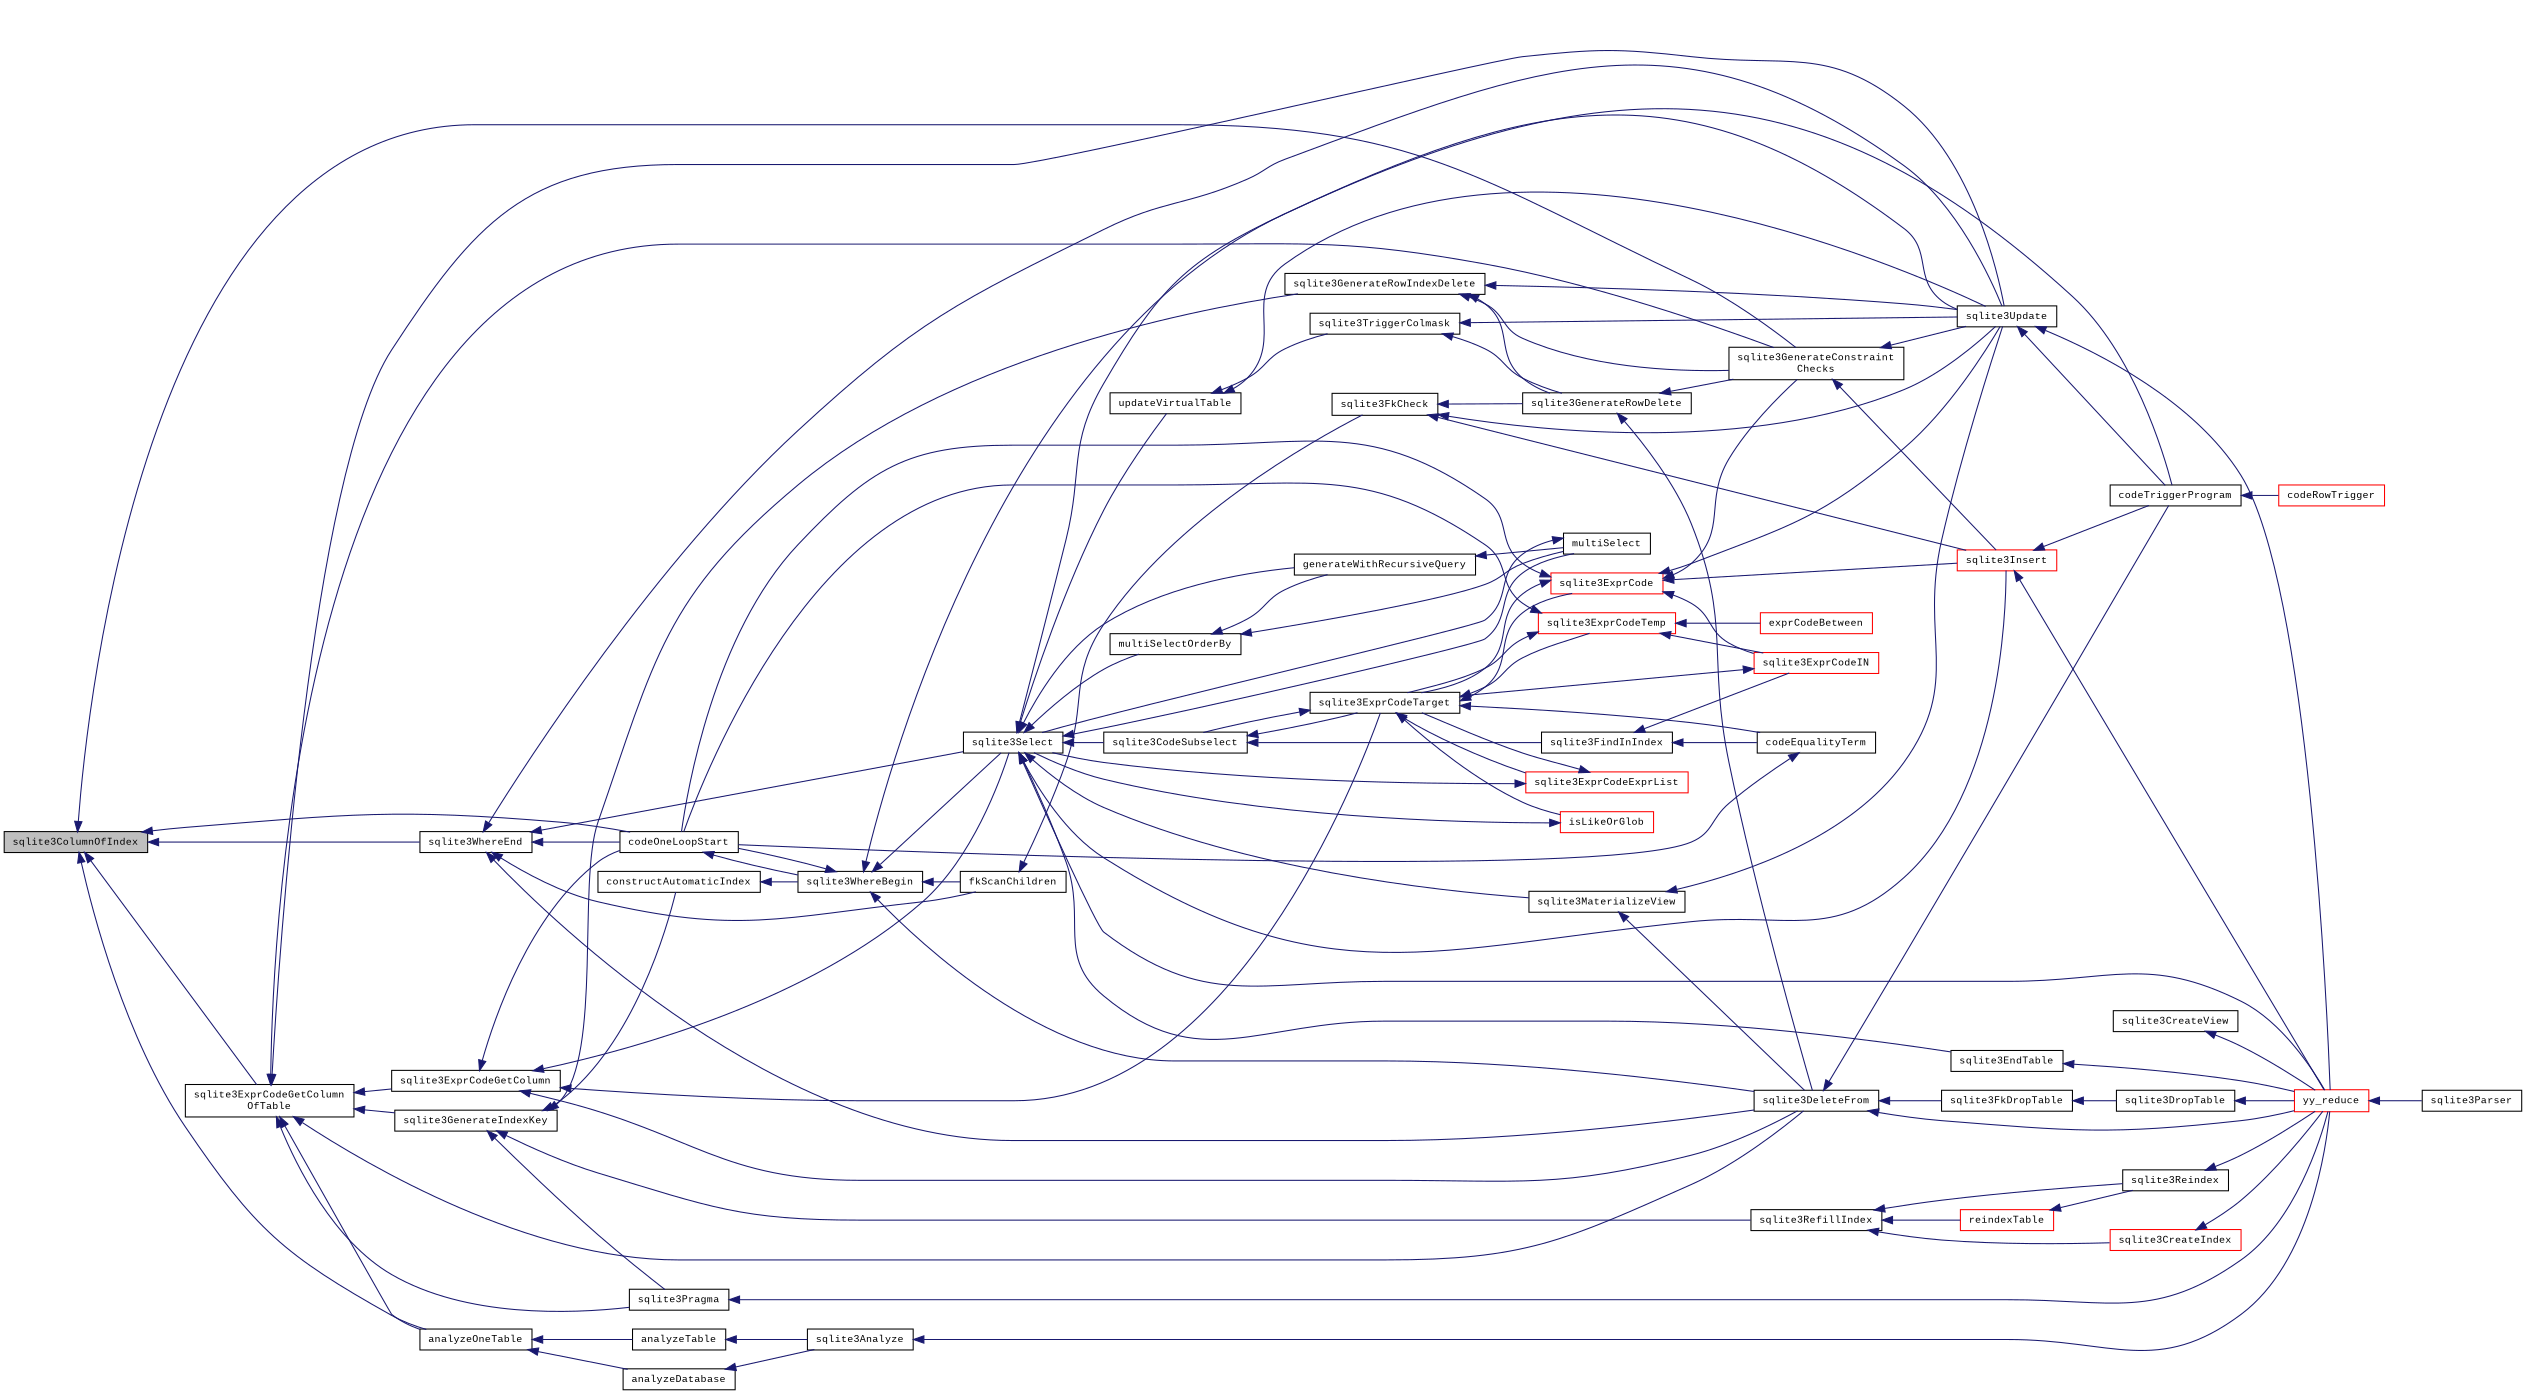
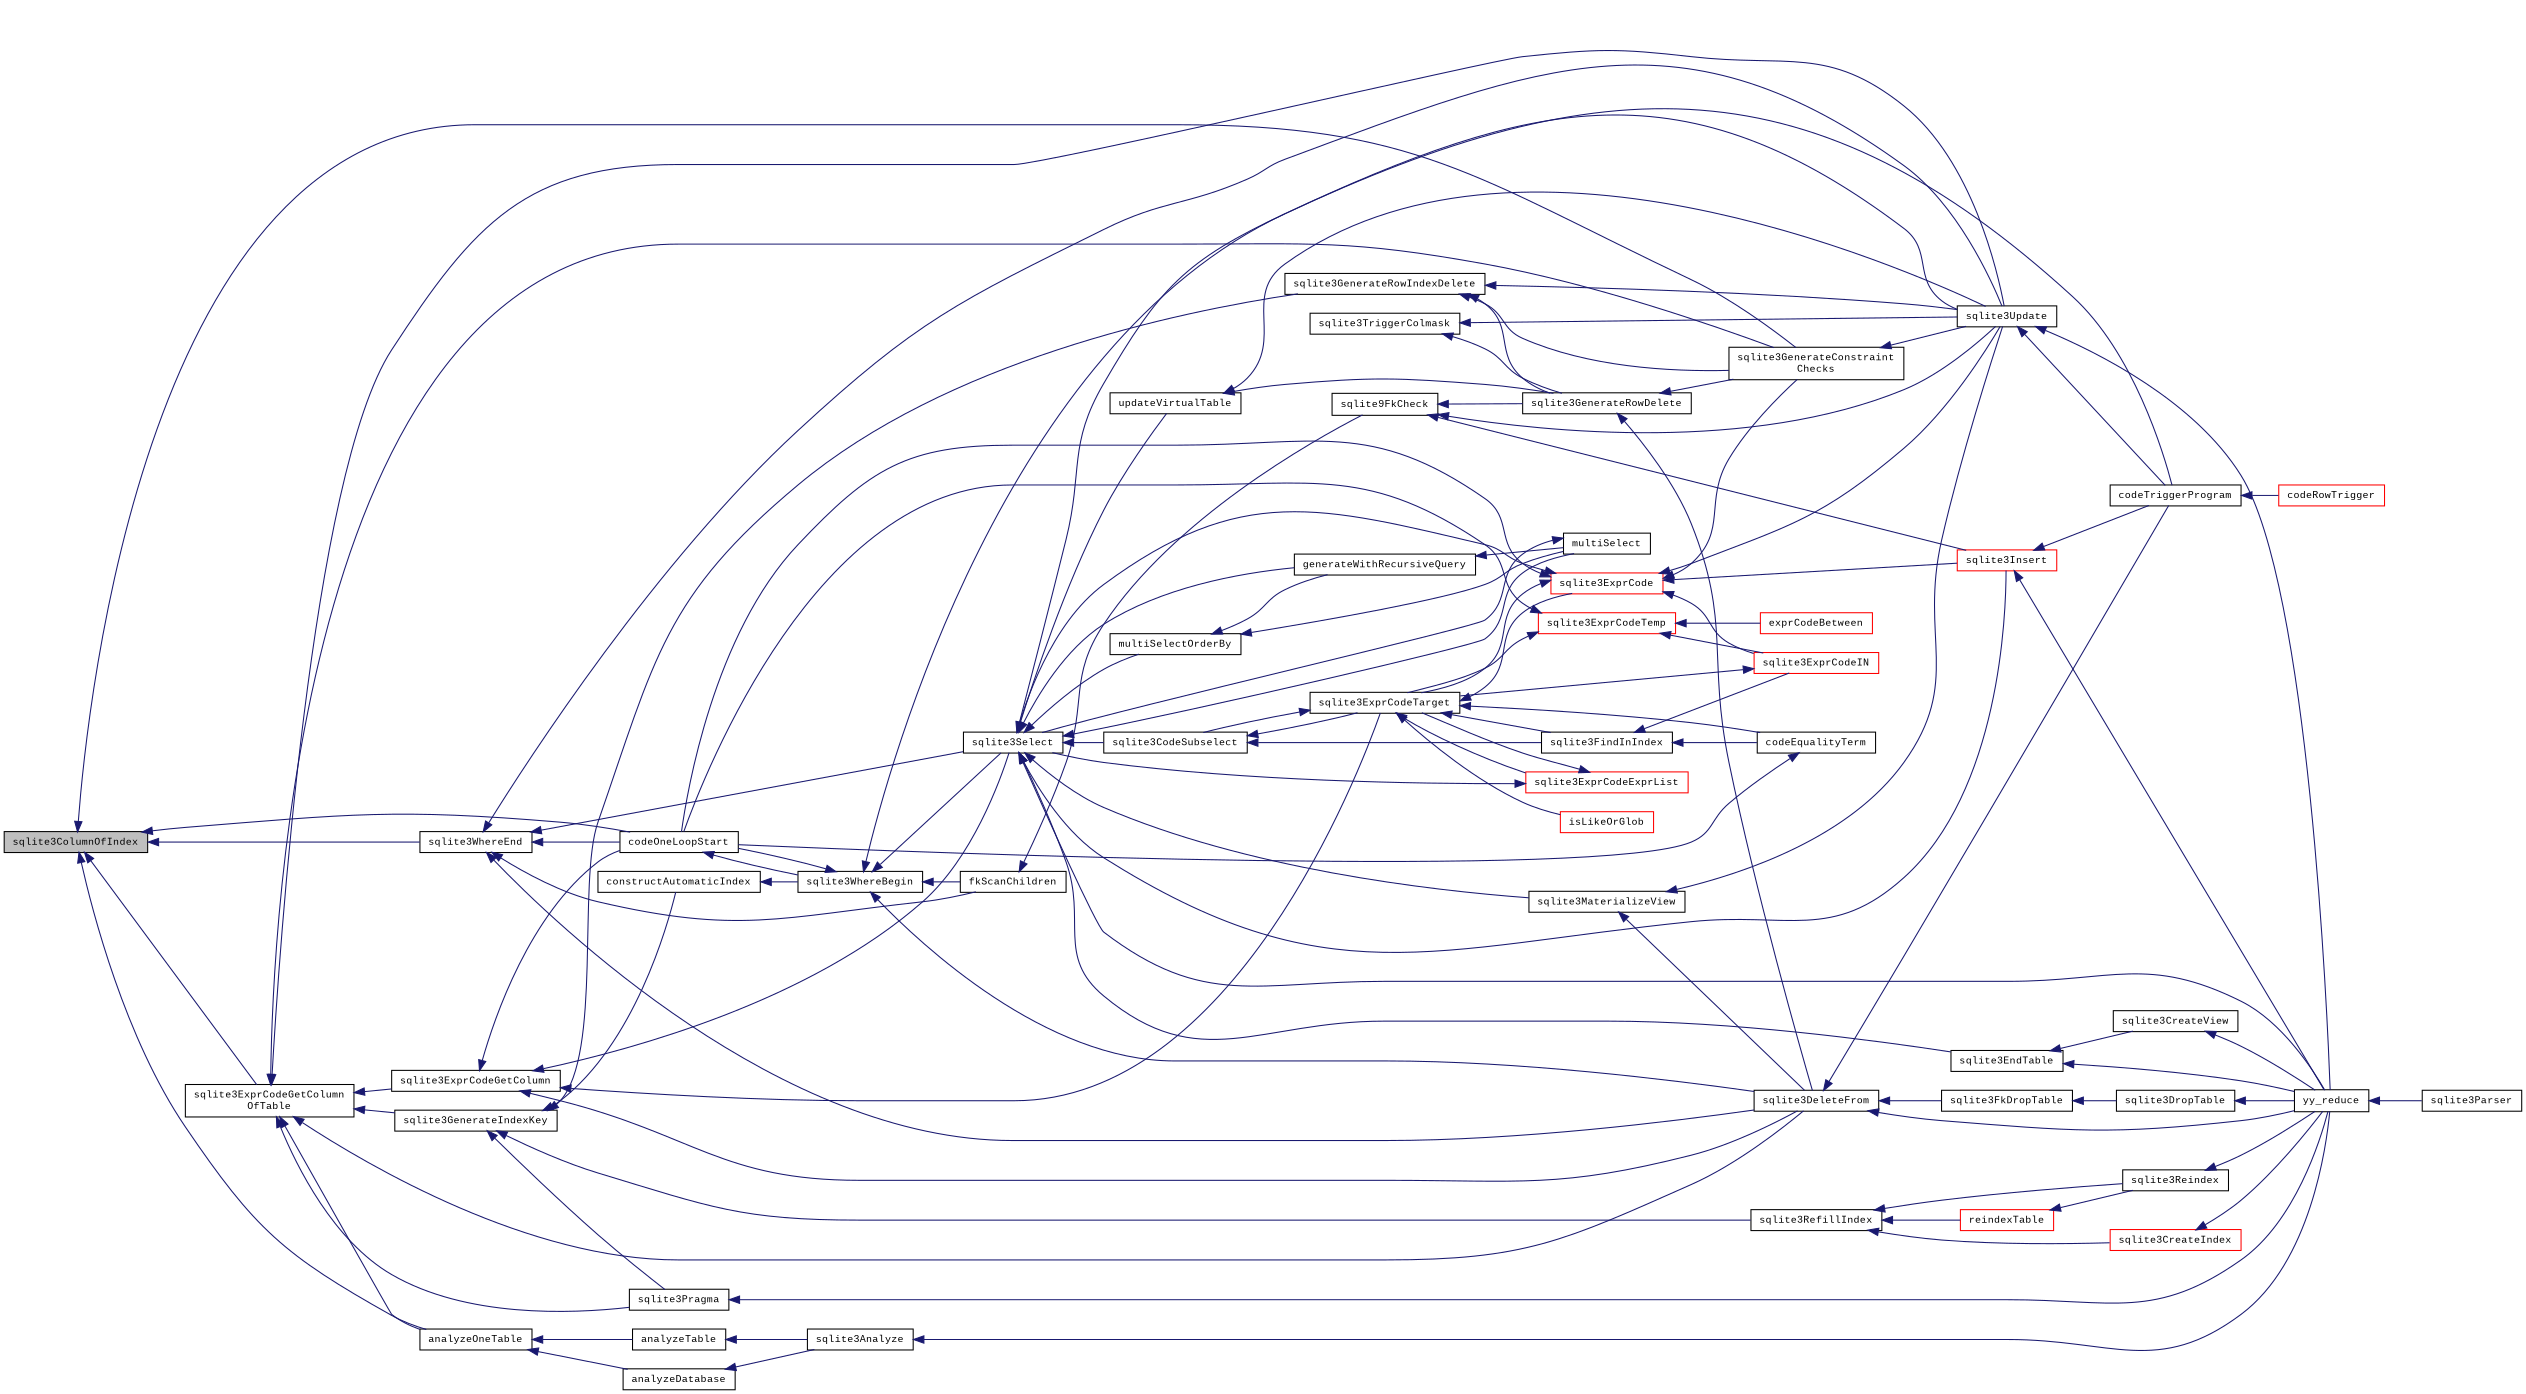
(1272, 357) -> (1394, 379)
(1385, 404) -> (1385, 404)
(1918, 469) -> none
(1526, 656) -> (1501, 724)
(1288, 810) -> (1234, 519)
none -> (2097, 1040)
(2332, 1101) -> (2332, 1101)
